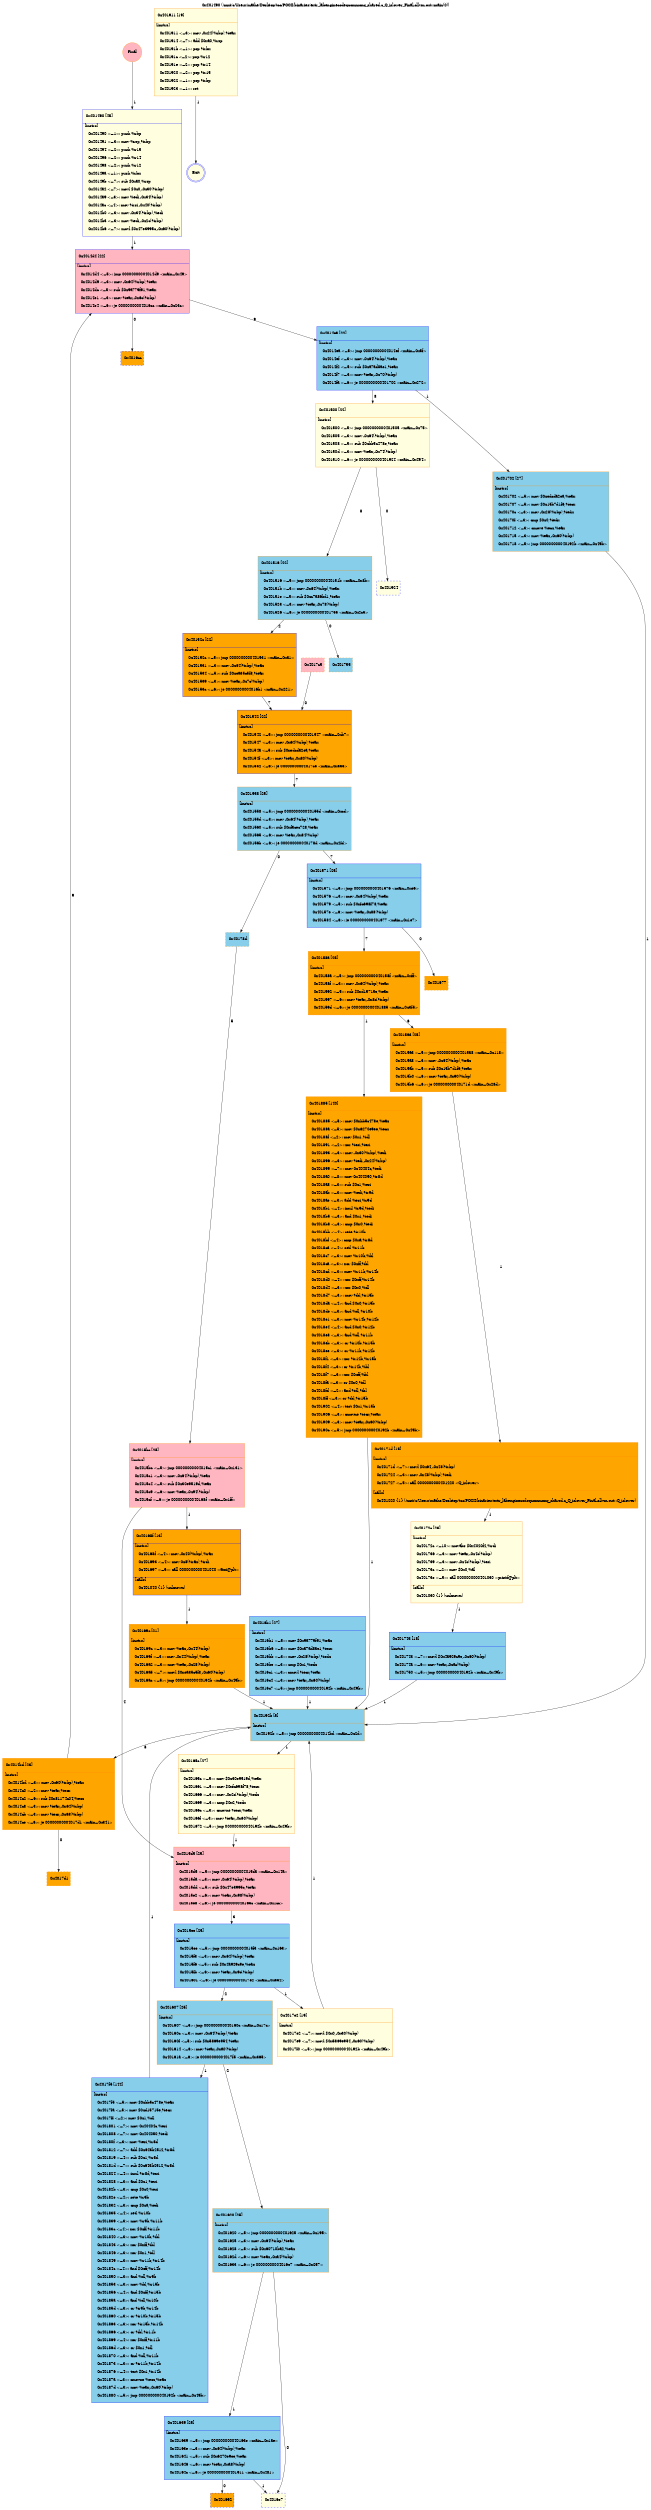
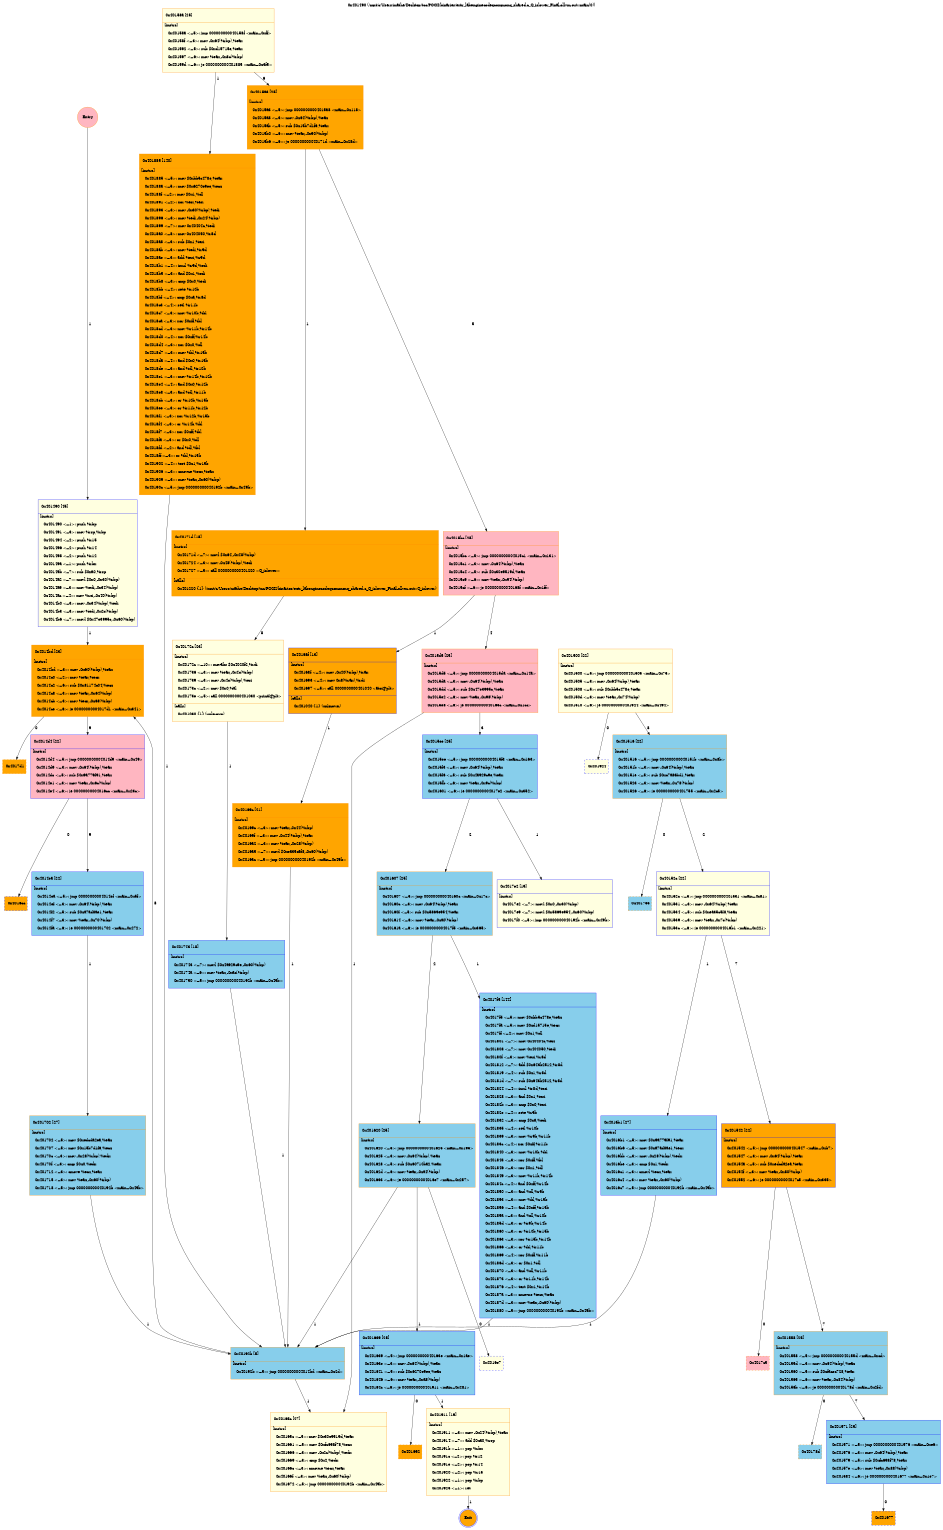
(132, 52) -> (88, 117)
(196, 173) -> (468, 1518)
(132, 242) -> (88, 635)
(373, 395) -> none
(240, 665) -> (713, 904)
(307, 690) -> (767, 1270)
(364, 938) -> none
(364, 983) -> (218, 40)
(436, 983) -> (883, 1518)
none -> (687, 1024)
(213, 1194) -> (402, 339)
(490, 1515) -> (261, 633)
(234, 1839) -> (352, 1043)
(312, 1877) -> (348, 1266)
(335, 2033) -> (555, 904)
(259, 2486) -> (439, 1400)
(222, 2500) -> (410, 1452)
